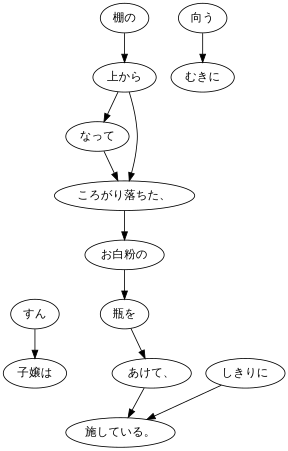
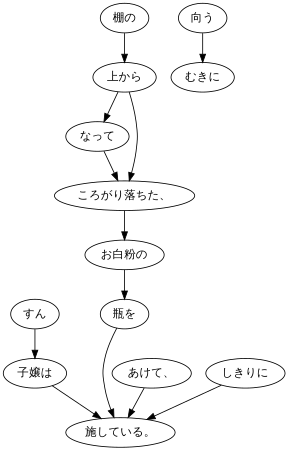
(136, 340) -> (103, 368)
none -> (73, 400)
